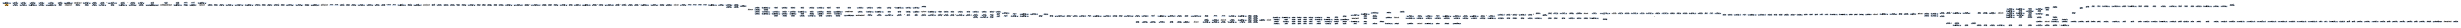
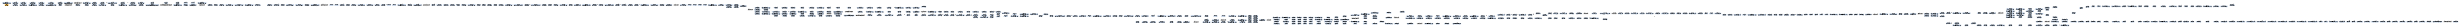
(264, 5) -> none
